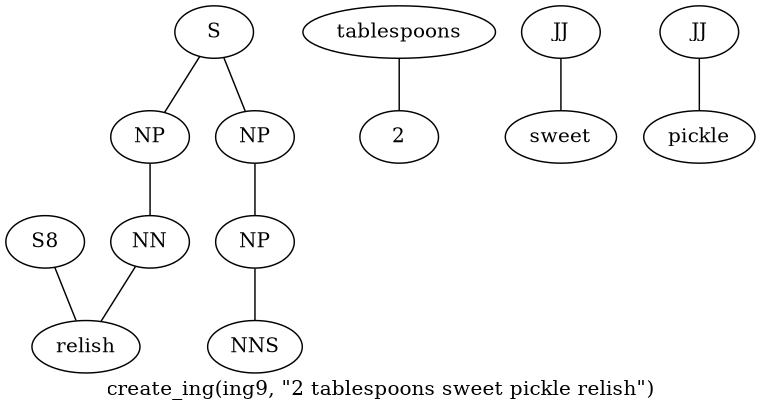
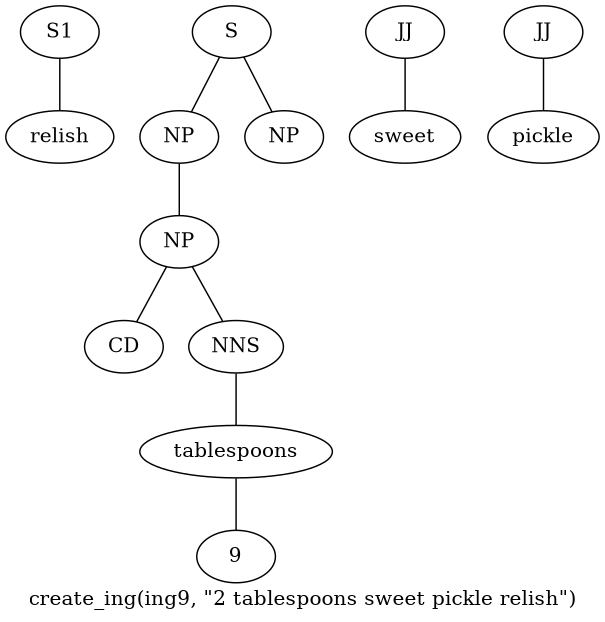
(399, 137) -> (236, 557)
(45, 242) -> (60, 32)
(150, 242) -> none
none -> (124, 347)
none -> (236, 399)
